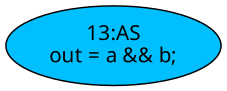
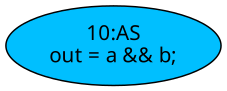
(113, 46) -> (113, 46)
